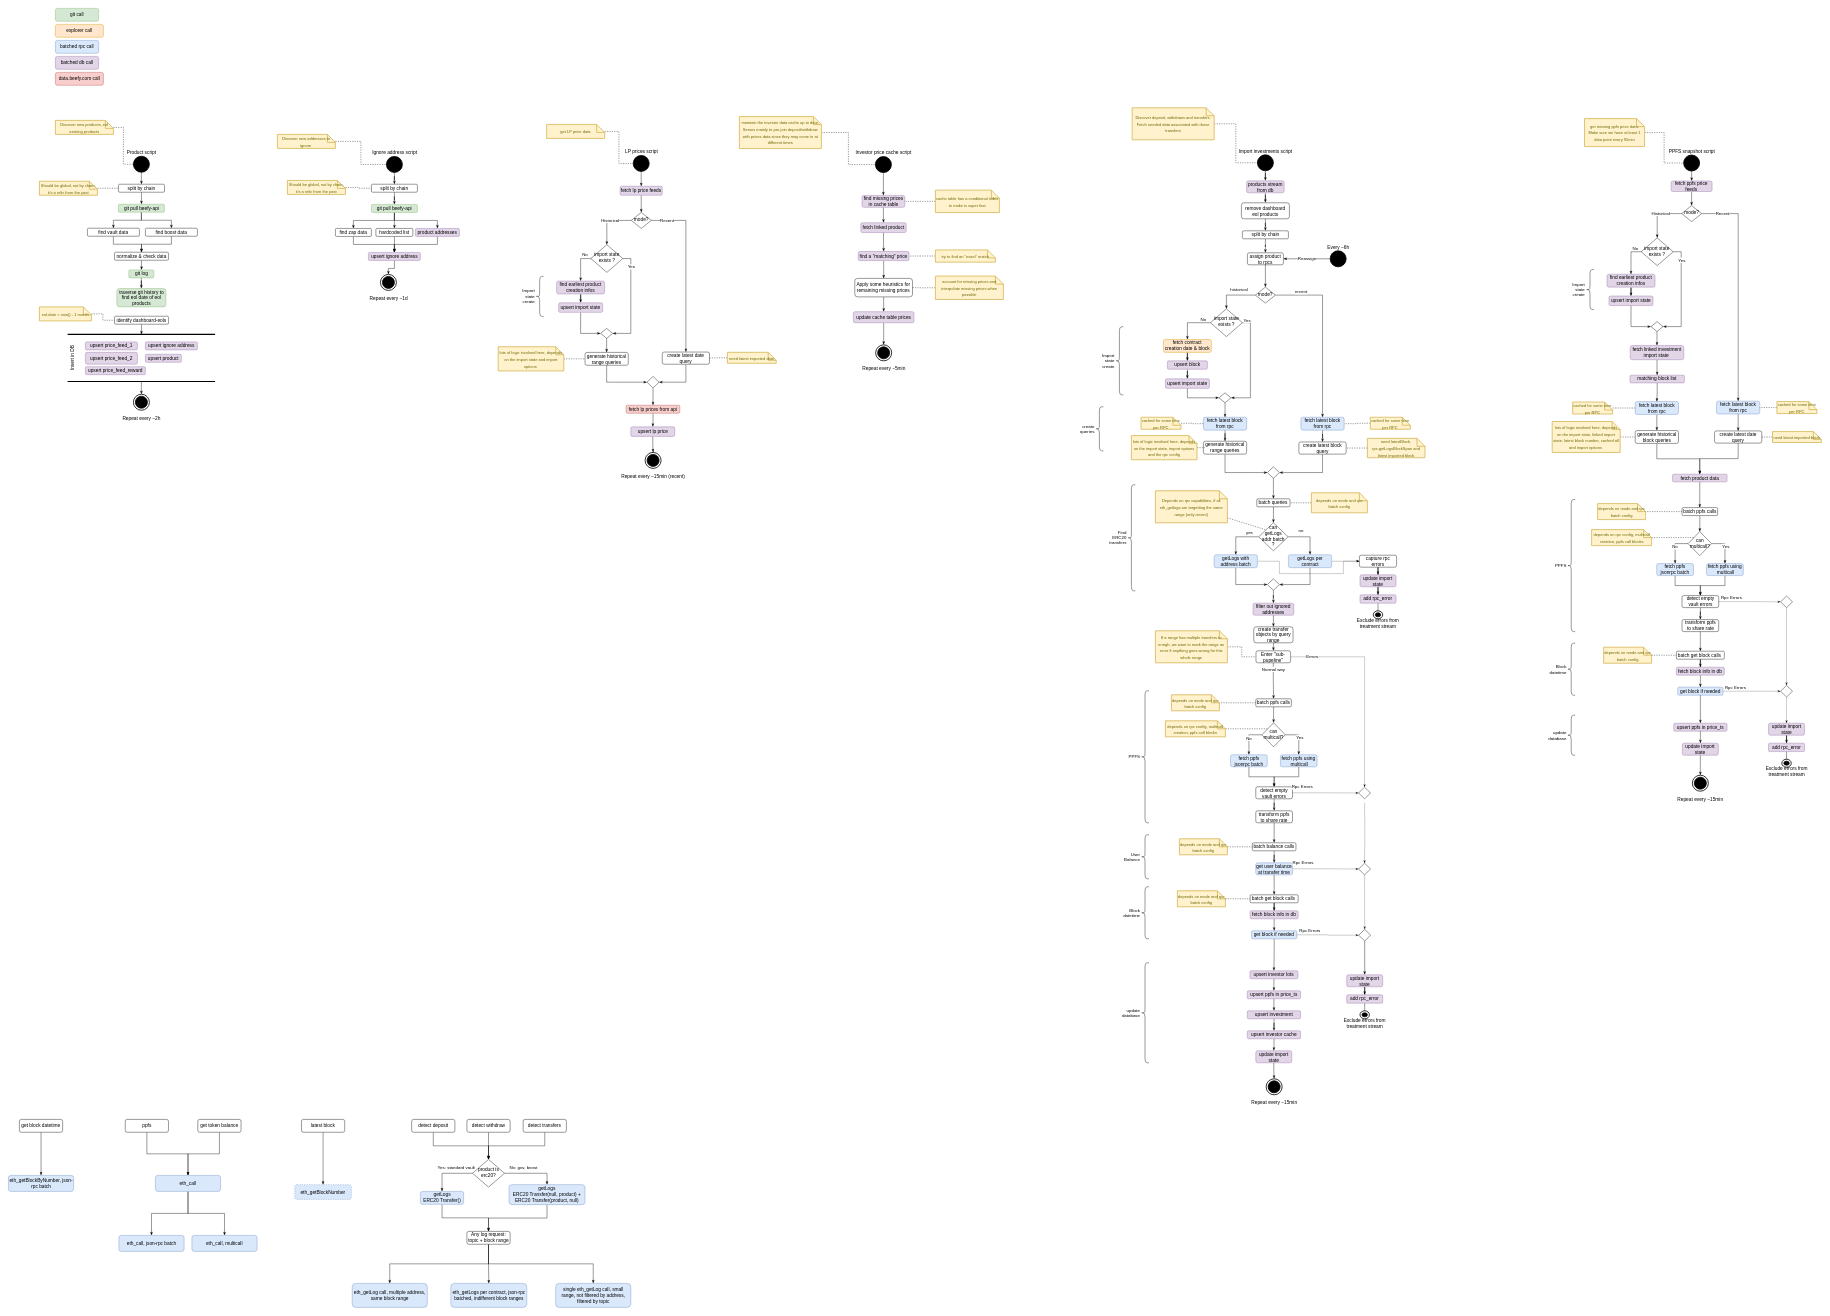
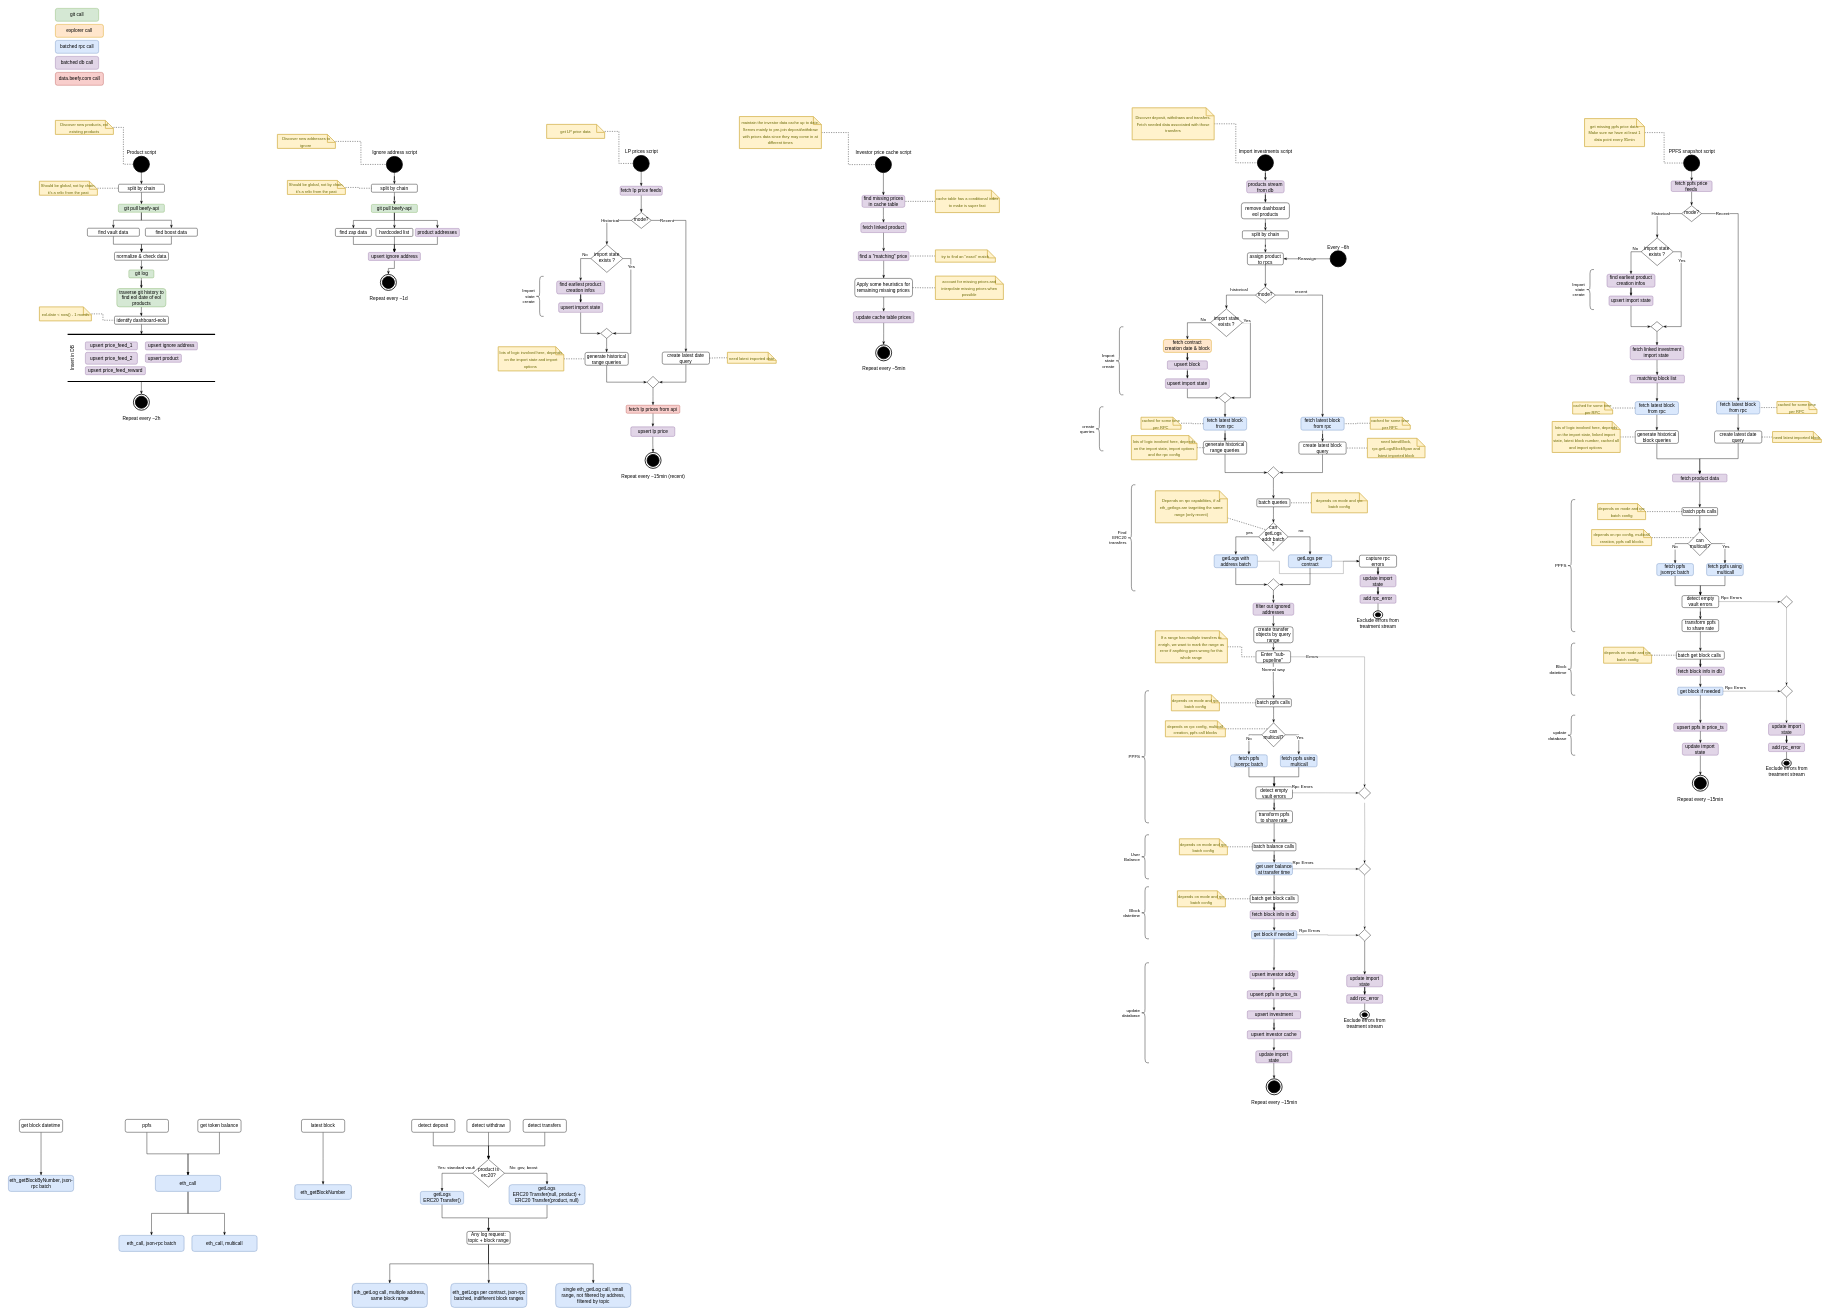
none -> (141, 313)
(1274, 975) -> (1274, 975)
(323, 1192) -> (323, 1192)
